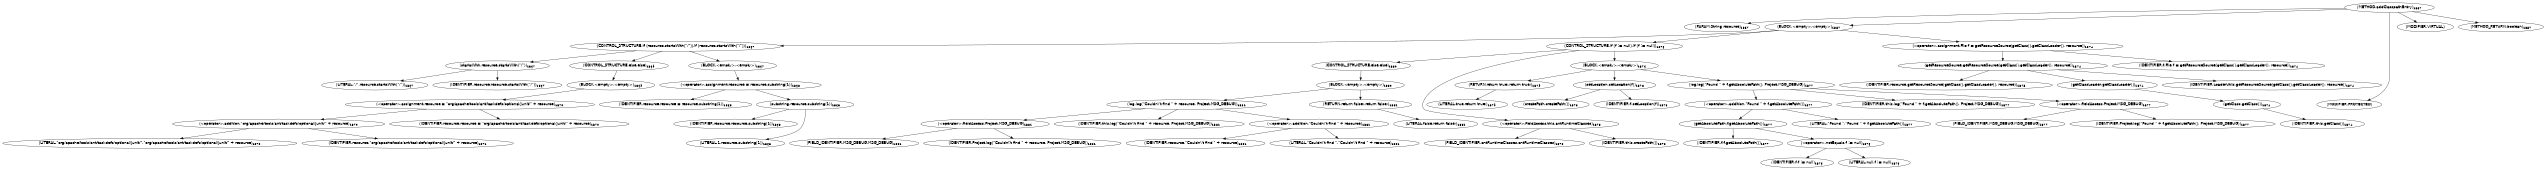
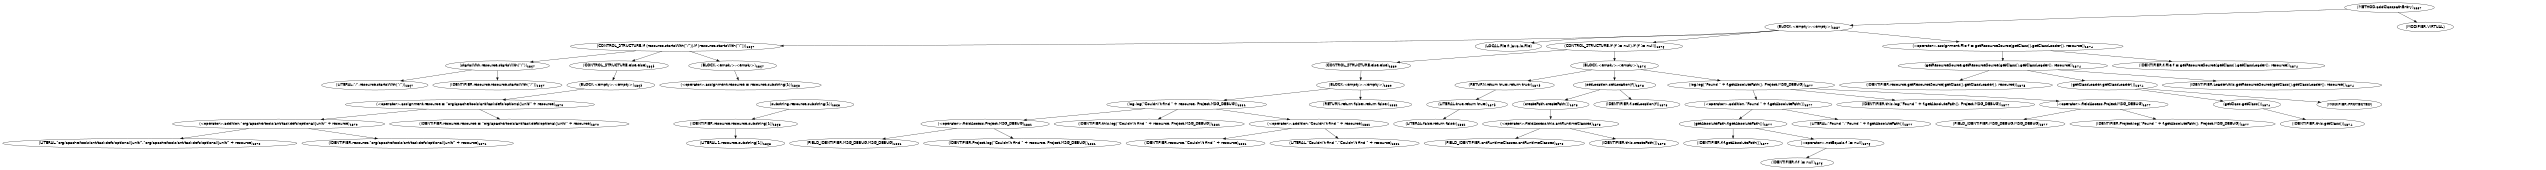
(1722, 27) -> none
(2501, 27) -> none
none -> (1508, 46)
(2389, 60) -> (2230, 96)
(1454, 79) -> (1551, 113)
(772, 95) -> none
(675, 105) -> none
(1397, 114) -> (1453, 114)
(795, 132) -> (736, 132)
(1874, 163) -> none
